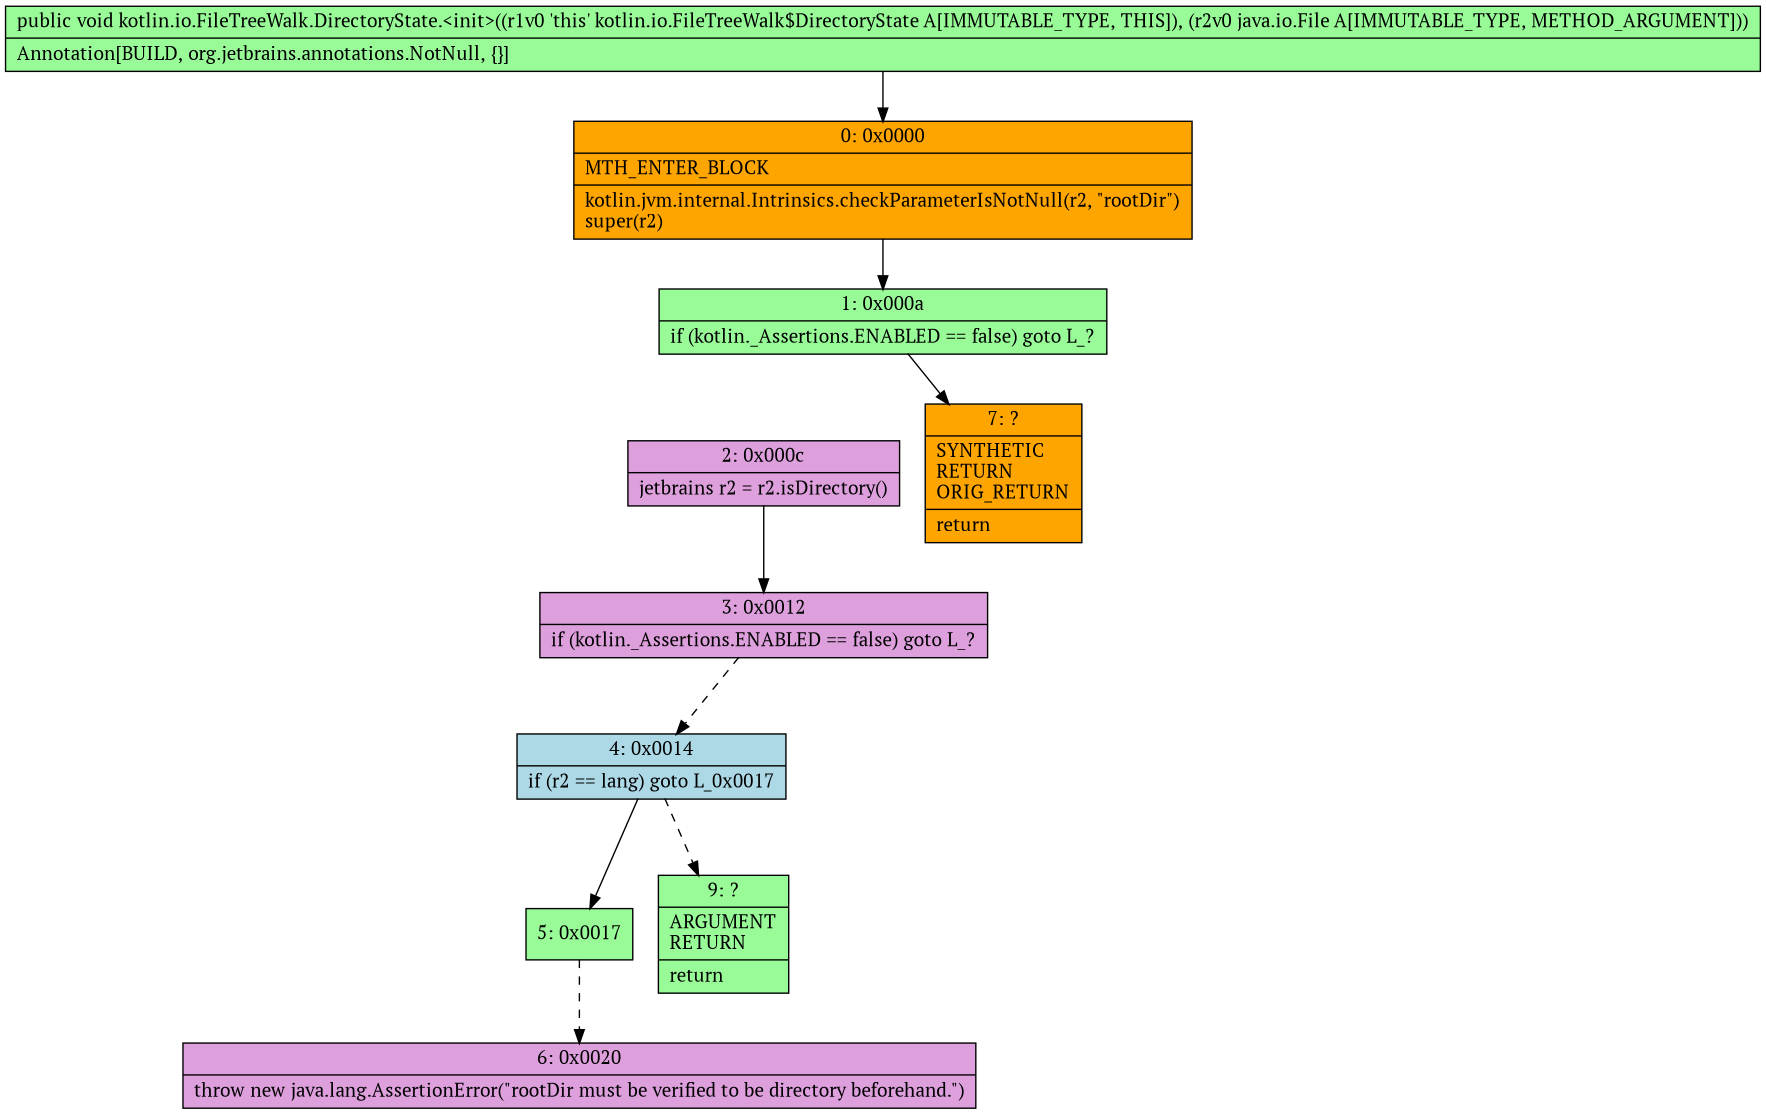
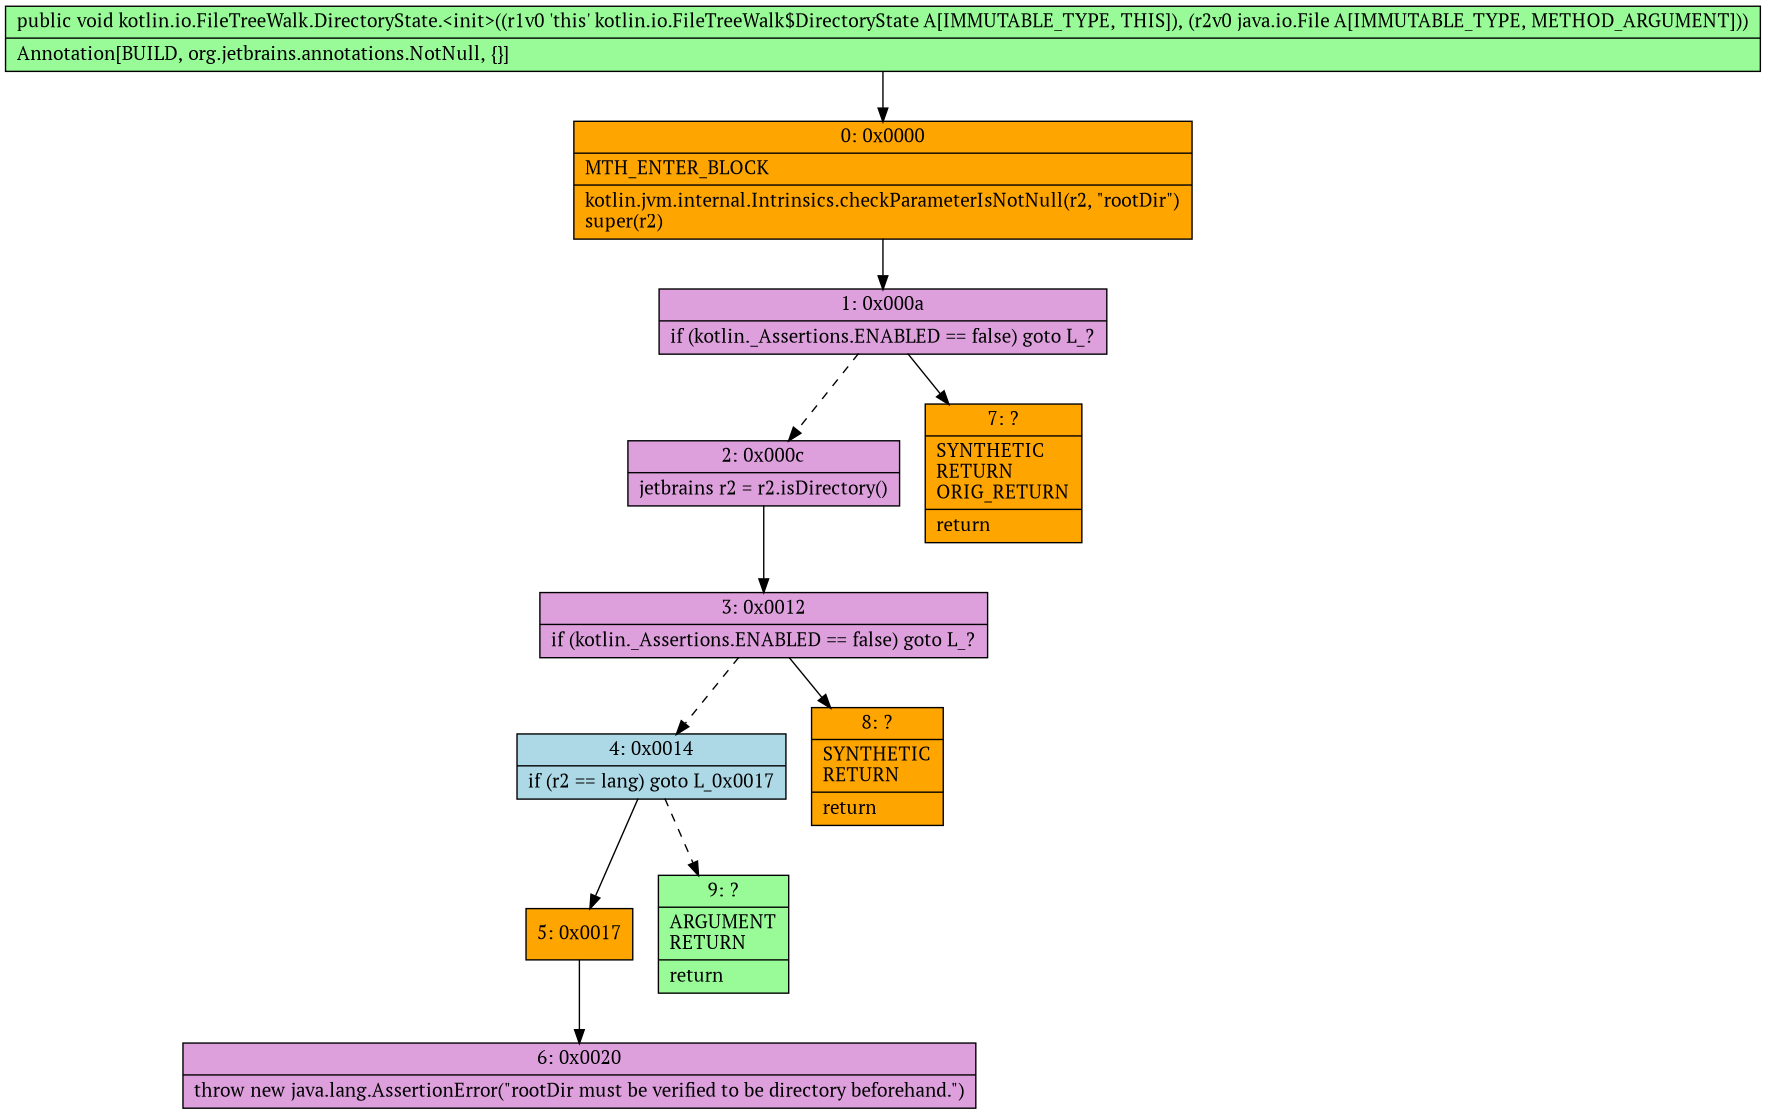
(883, 322) -> (883, 322)
none -> (828, 392)
none -> (877, 767)
(579, 934) -> (579, 934)
(579, 994) -> (579, 994)
